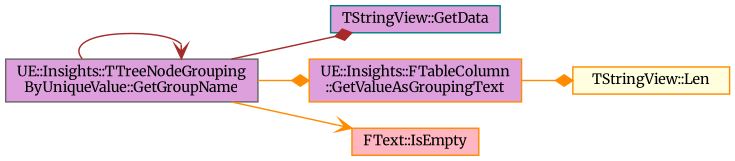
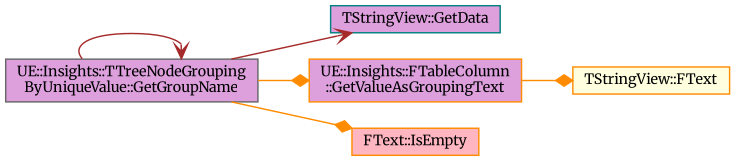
(285, 47) -> (285, 47)
(651, 81) -> (651, 81)
(285, 114) -> (285, 114)
